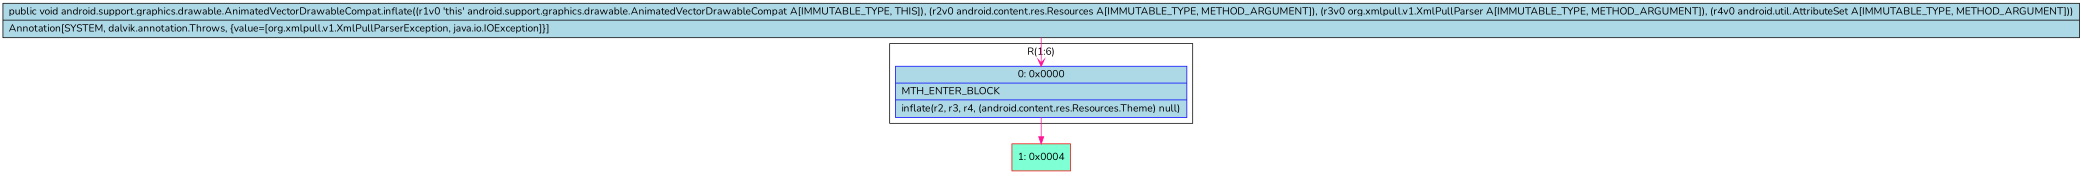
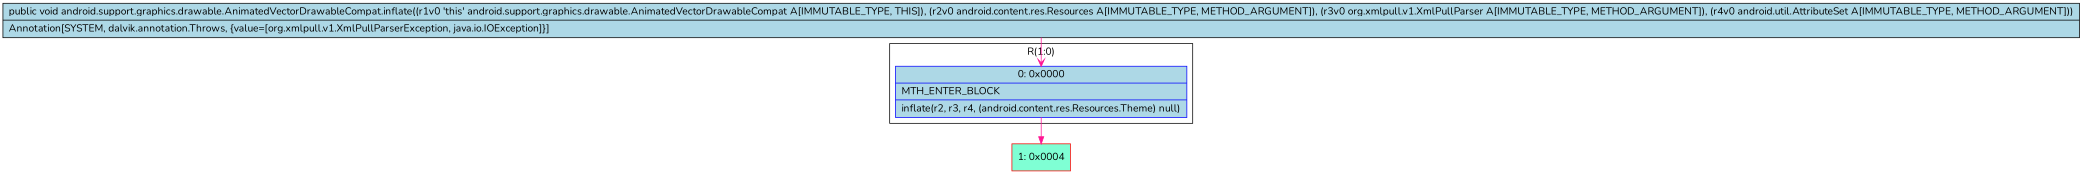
(1041, 52) -> (1041, 52)
